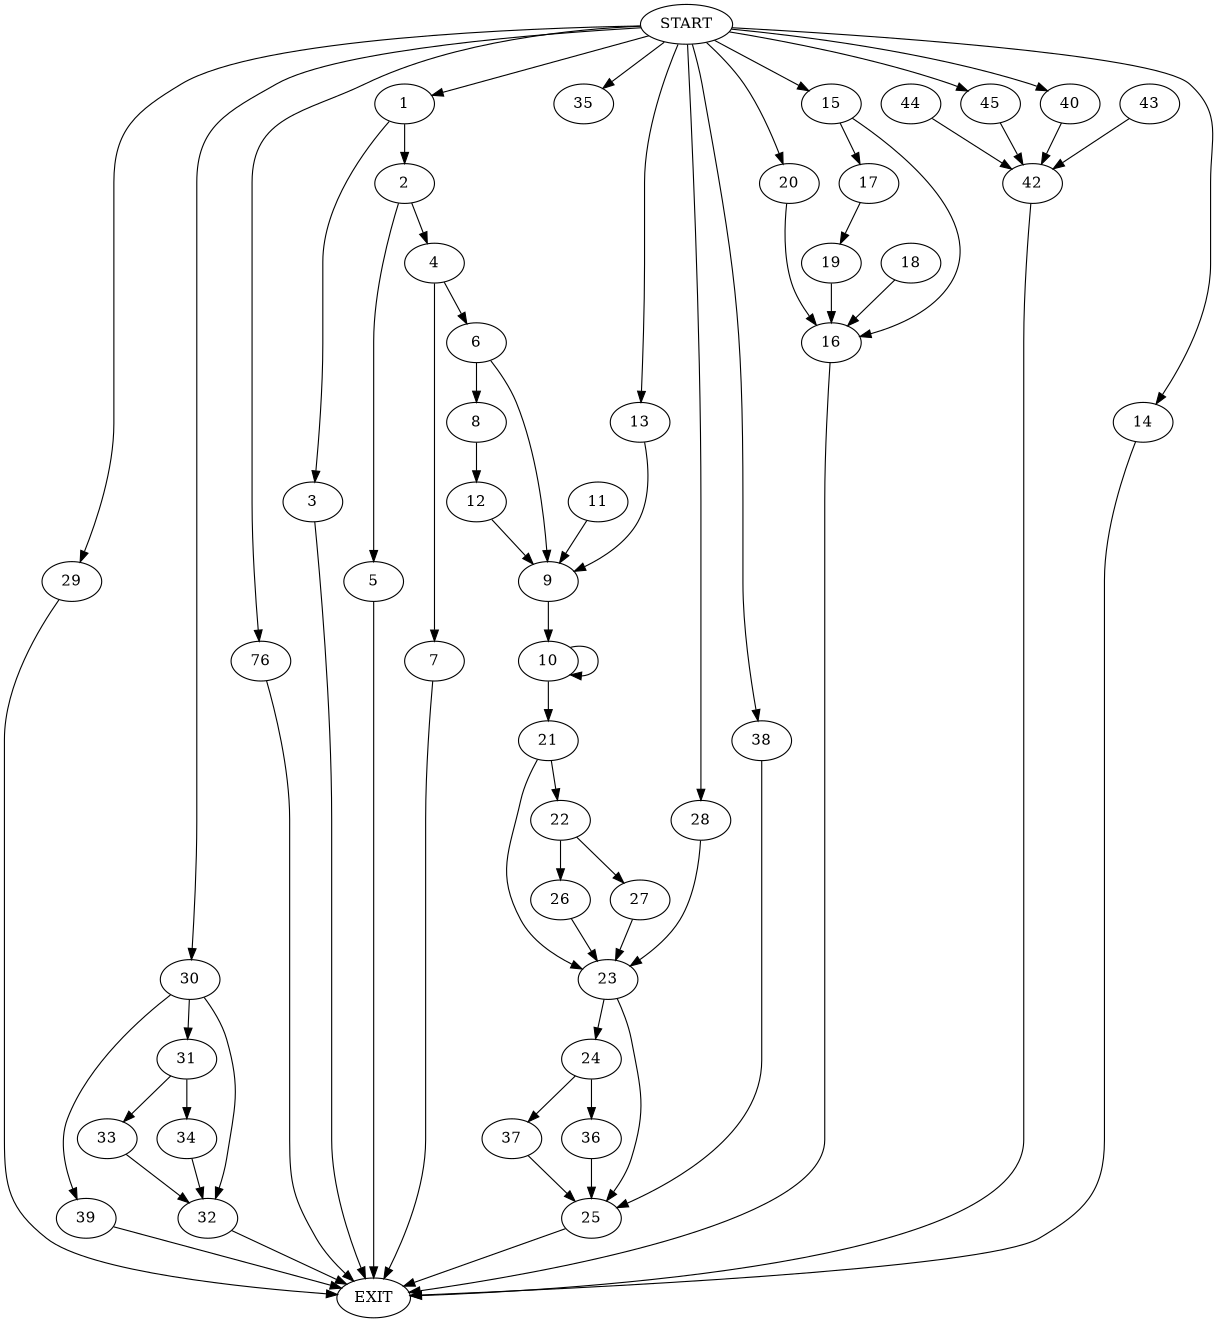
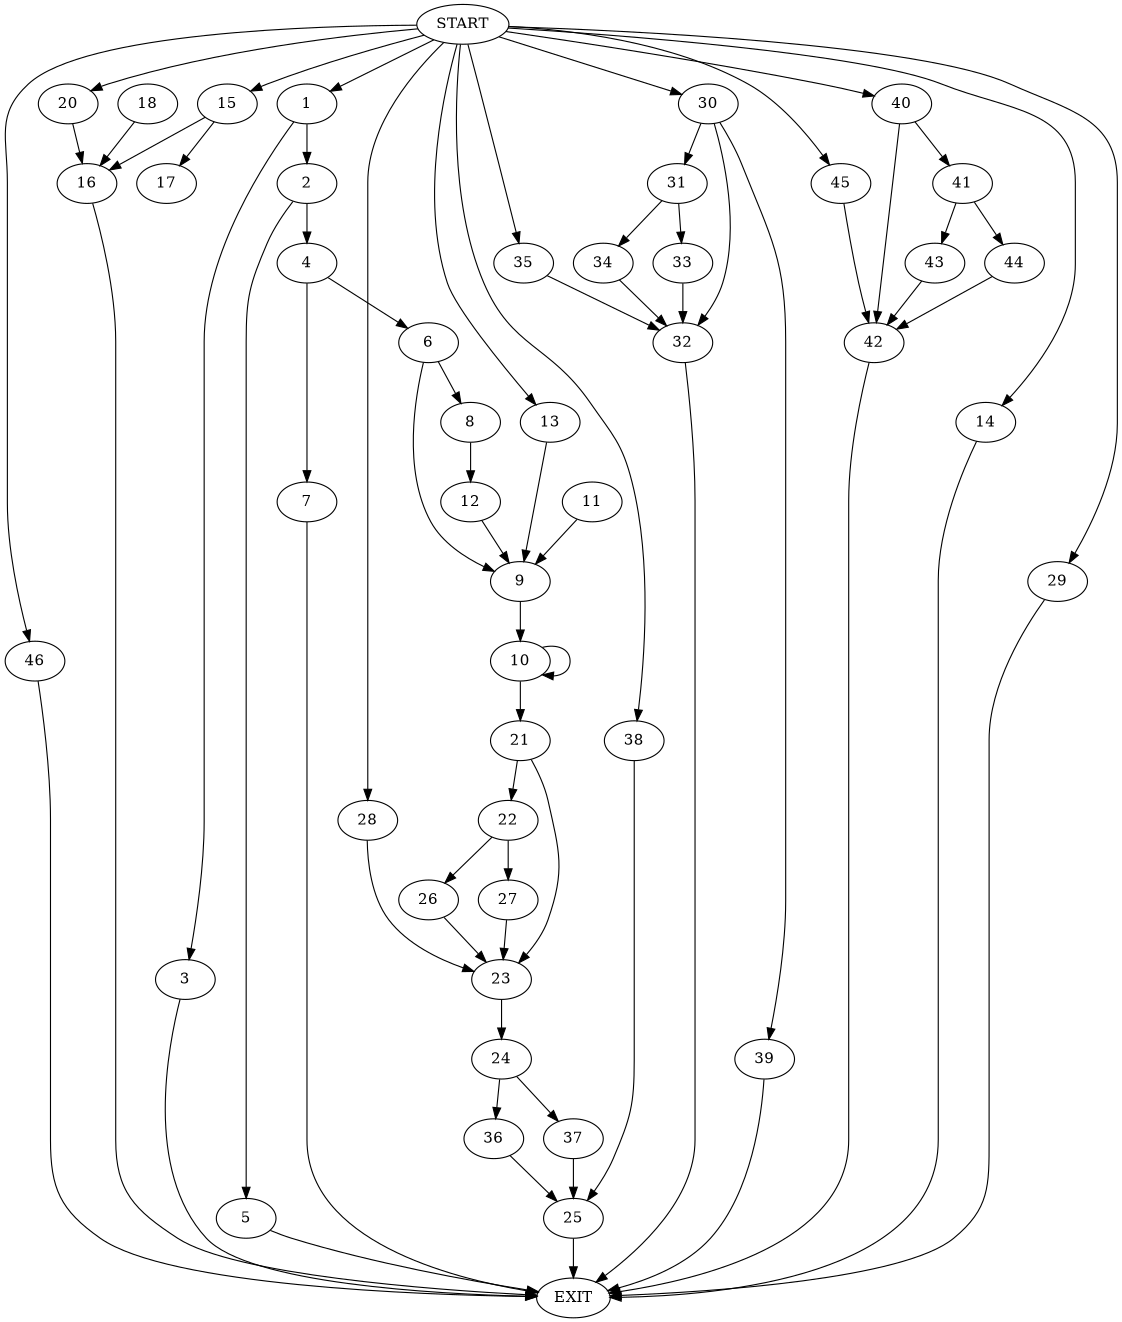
none -> (963, 184)
(831, 263) -> none
none -> (598, 300)
(261, 661) -> (35, 661)
(641, 1096) -> none
